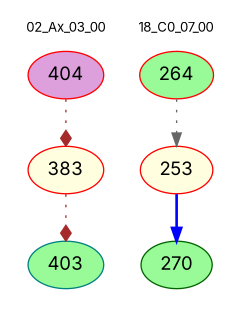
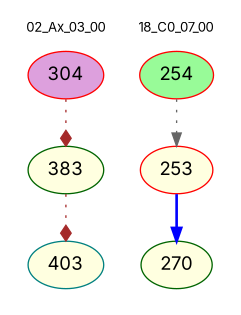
(66, 75) -> (66, 75)
(177, 75) -> (177, 75)
(66, 170) -> (66, 170)
(66, 265) -> (66, 265)
(177, 265) -> (177, 265)
